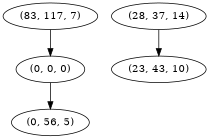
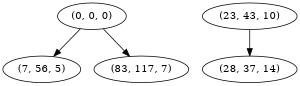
(50, 39) -> (114, 40)
(159, 39) -> (250, 39)
(50, 122) -> (42, 69)
